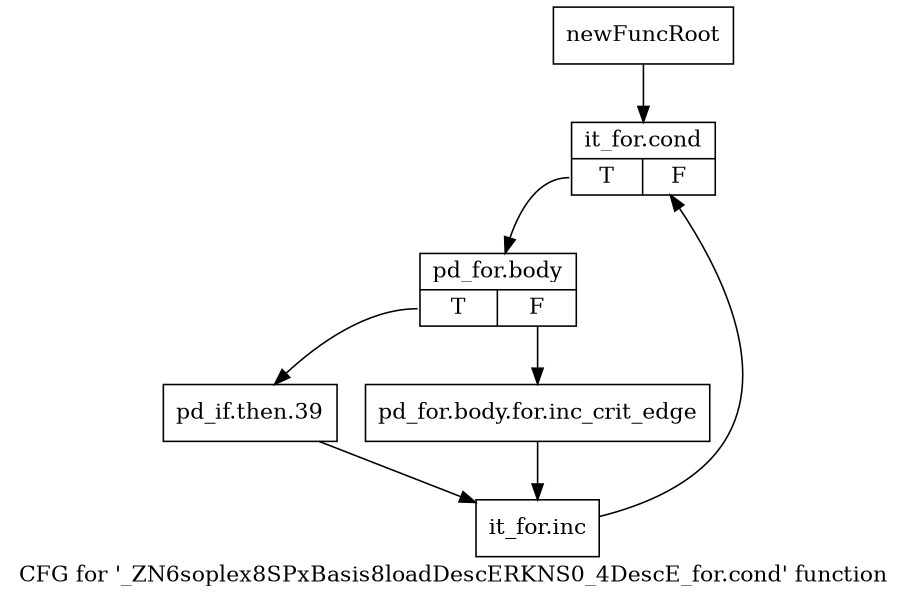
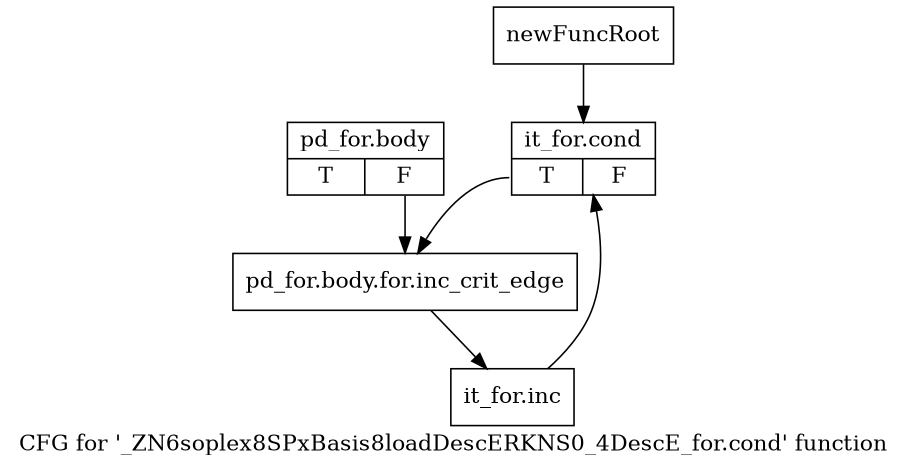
(531, 198) -> (460, 198)
(250, 413) -> none
